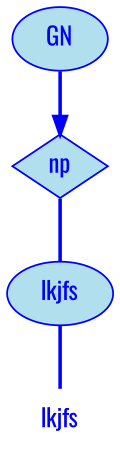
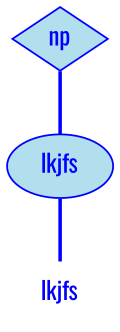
(60, 39) -> none
